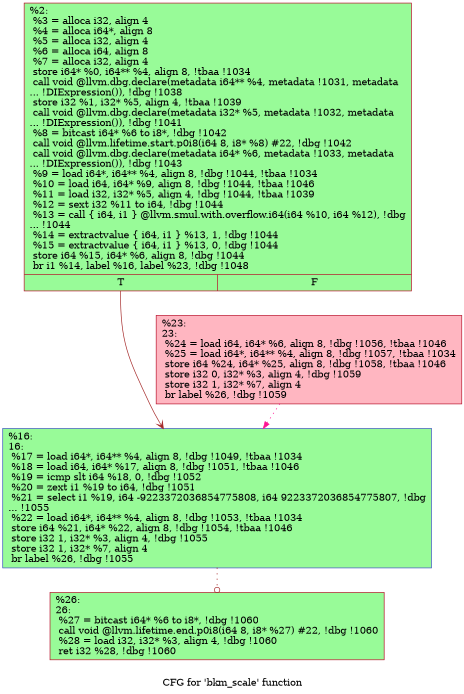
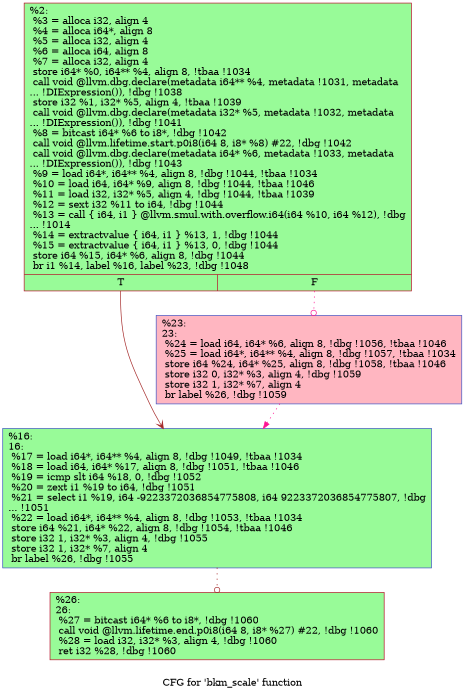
(50, 225) -> (50, 225)
none -> (314, 300)
(309, 360) -> (309, 360)
(29, 508) -> (29, 508)
